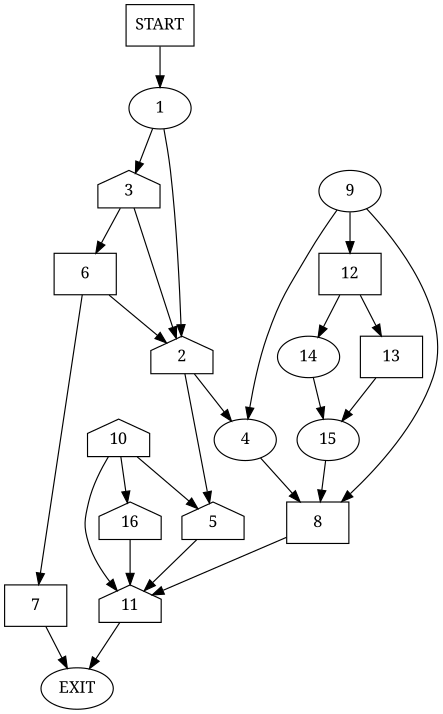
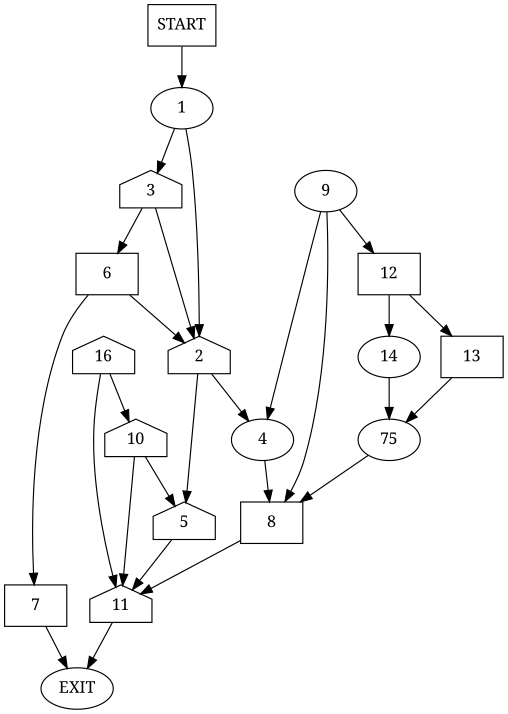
(328, 440) -> (389, 440)
(123, 474) -> (117, 392)
